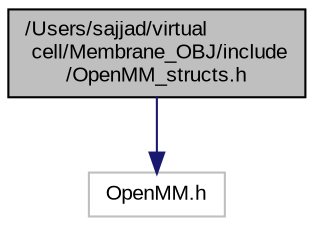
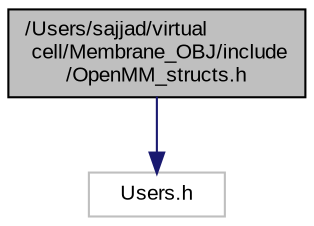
(157, 195) -> (157, 195)
